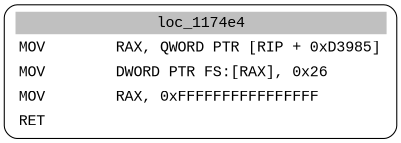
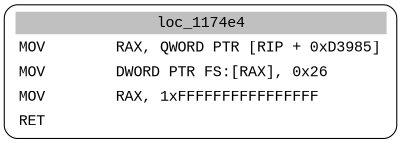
(169, 96) -> (169, 96)
